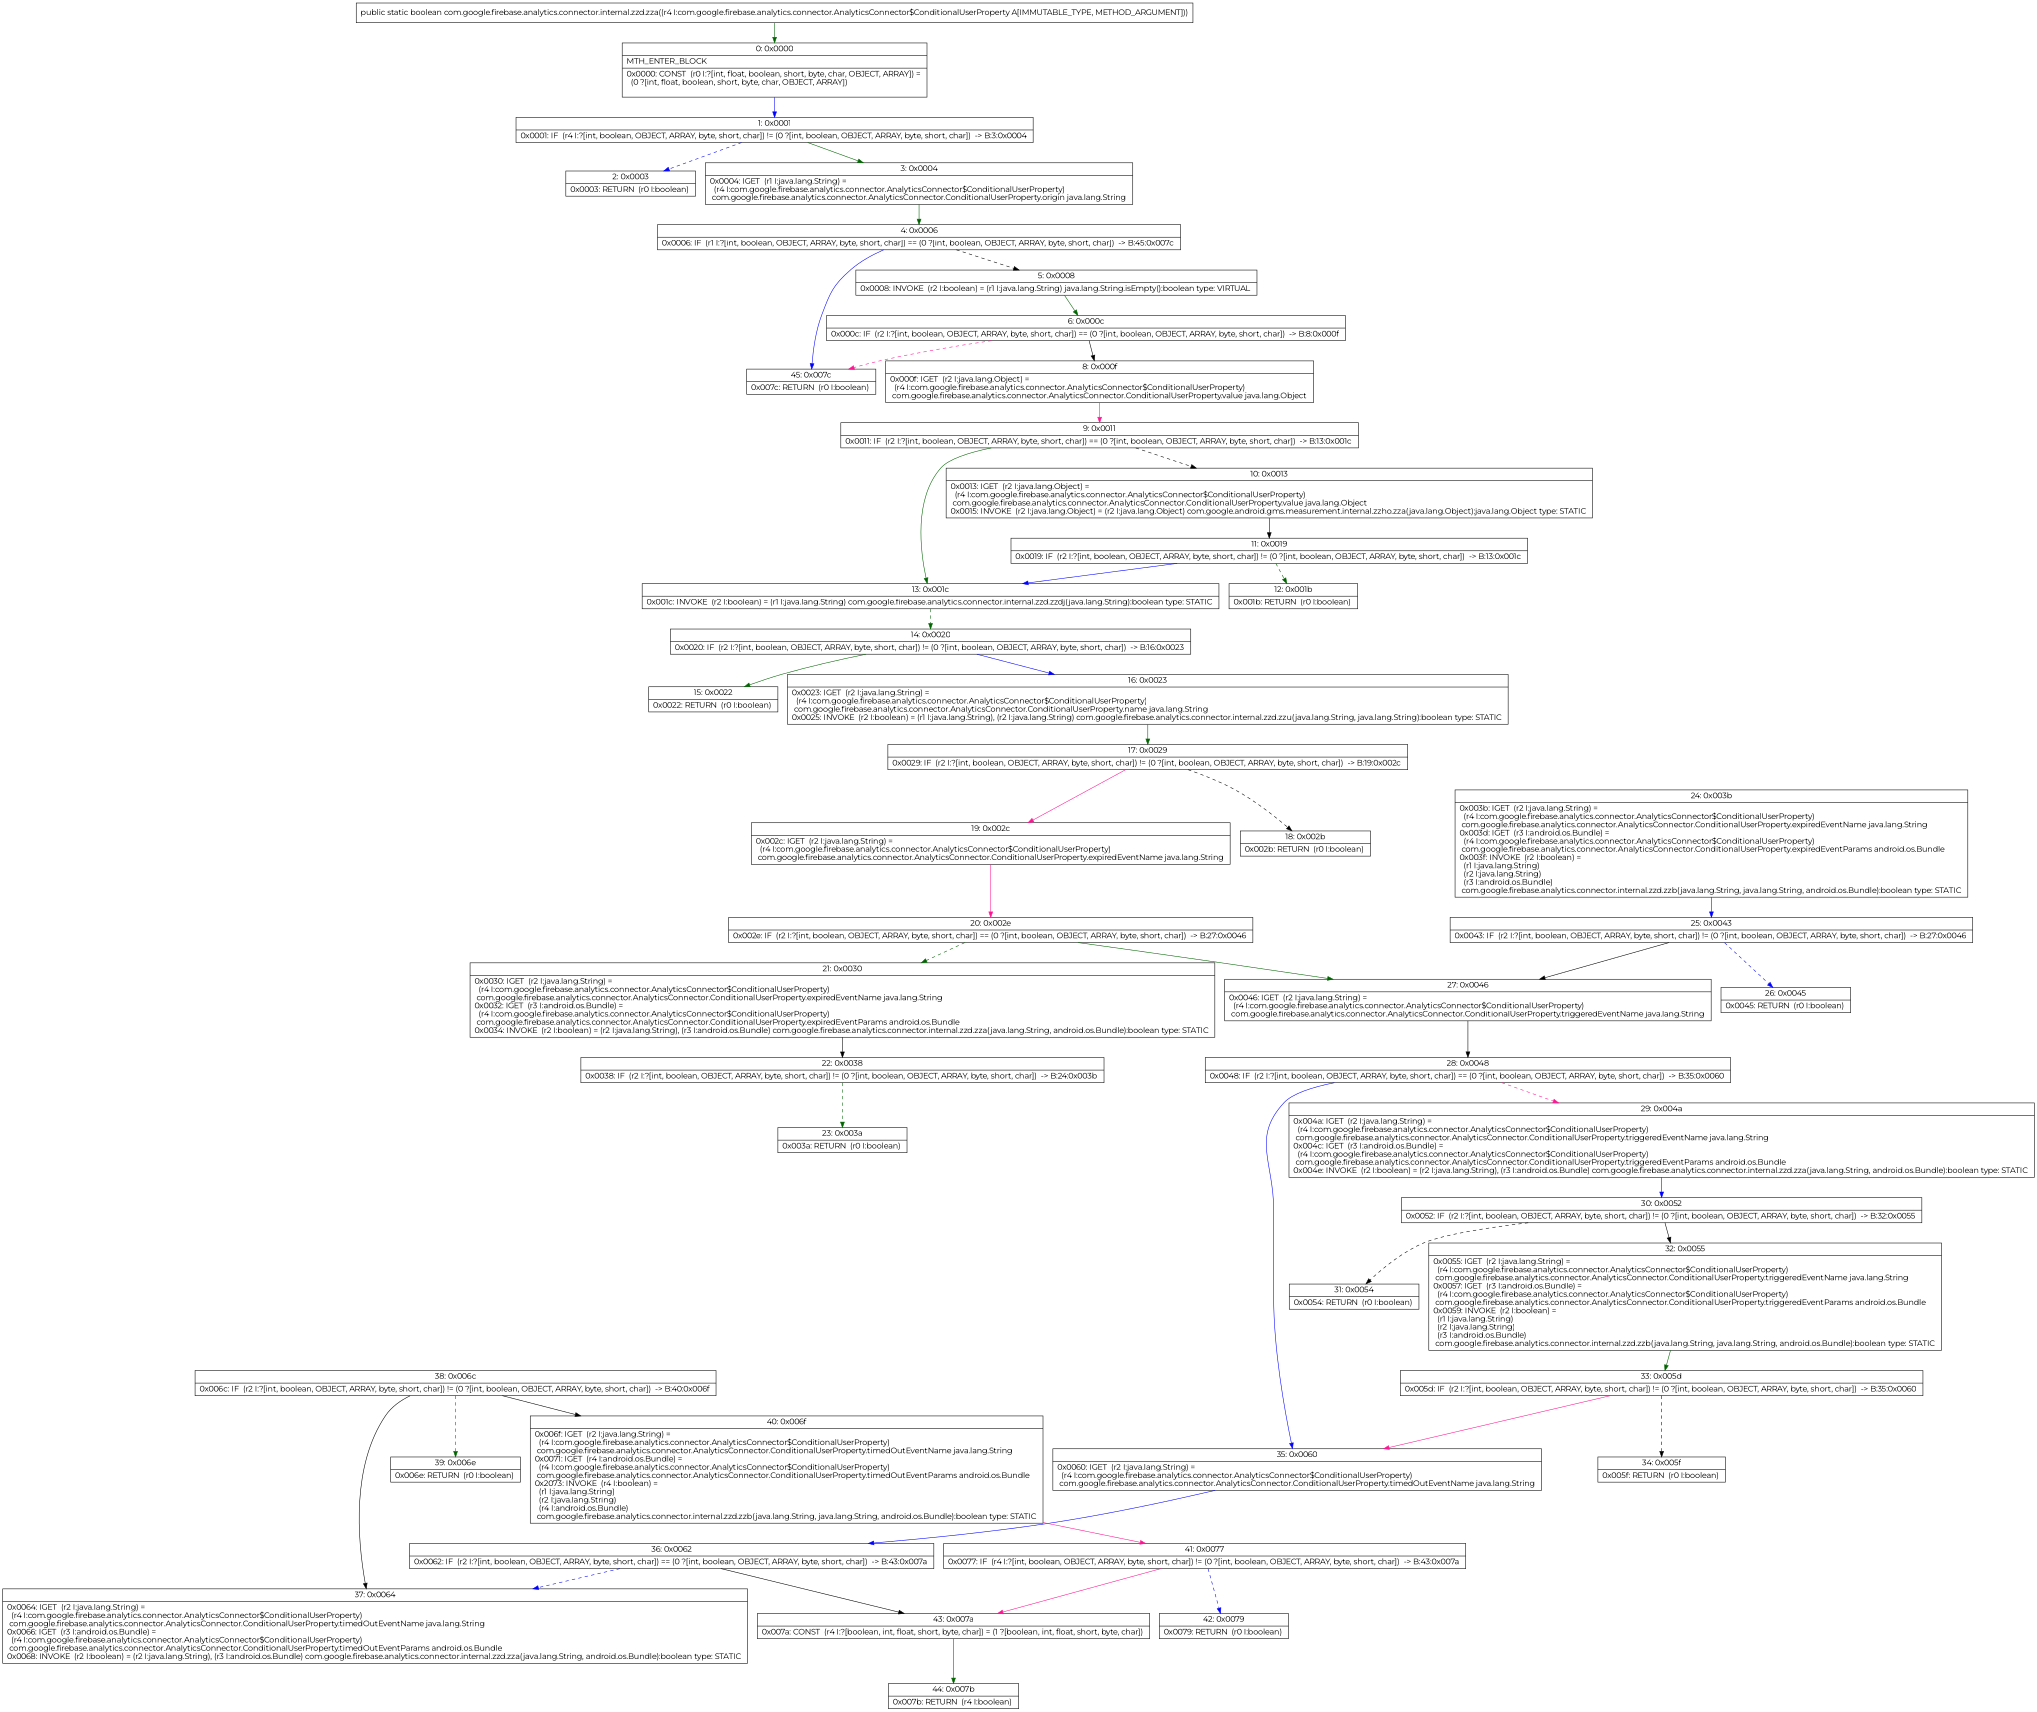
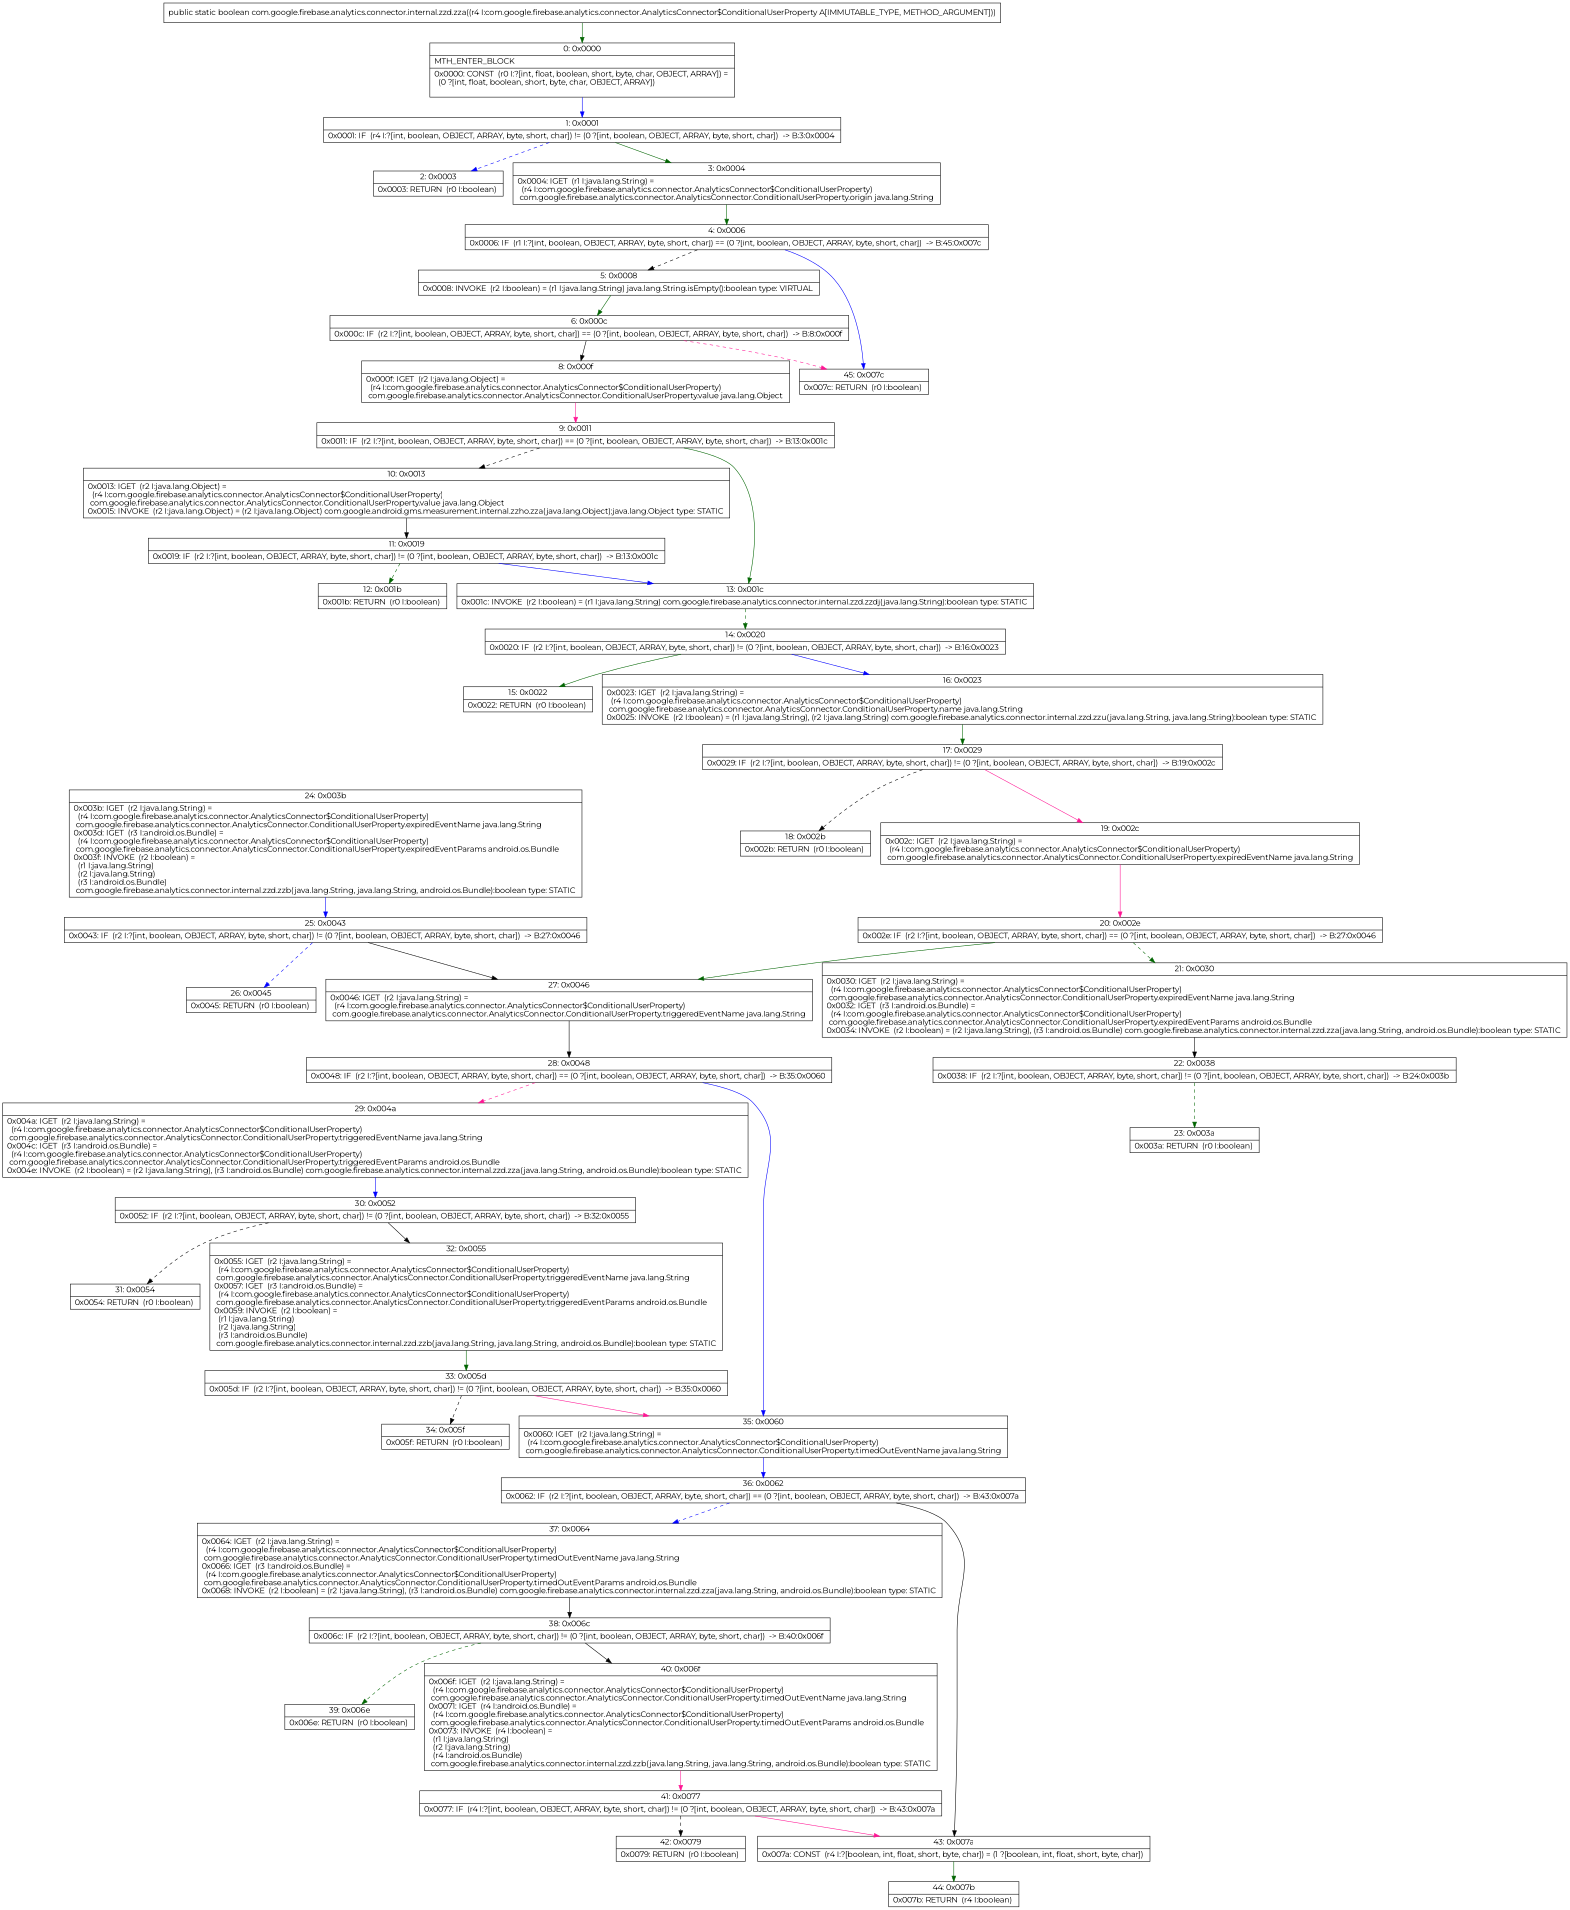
(362, 1481) -> (570, 1605)
(597, 1484) -> (492, 1731)
(1214, 1588) -> (681, 1823)
